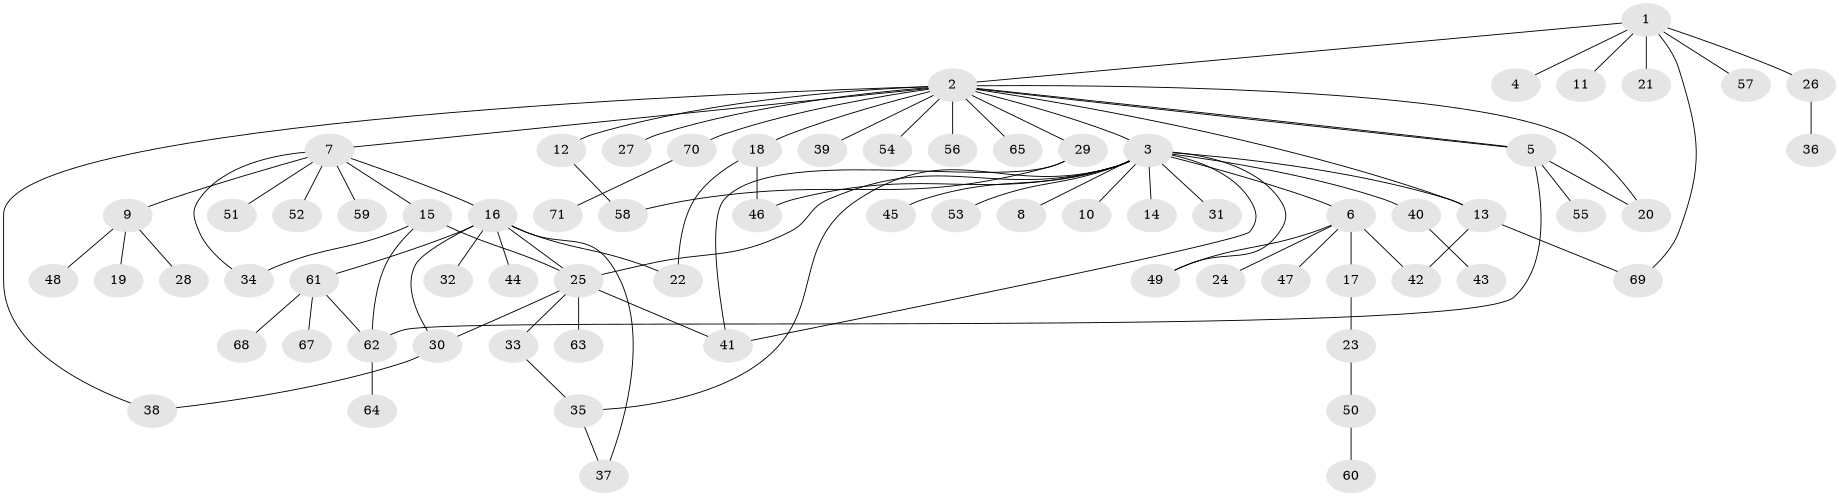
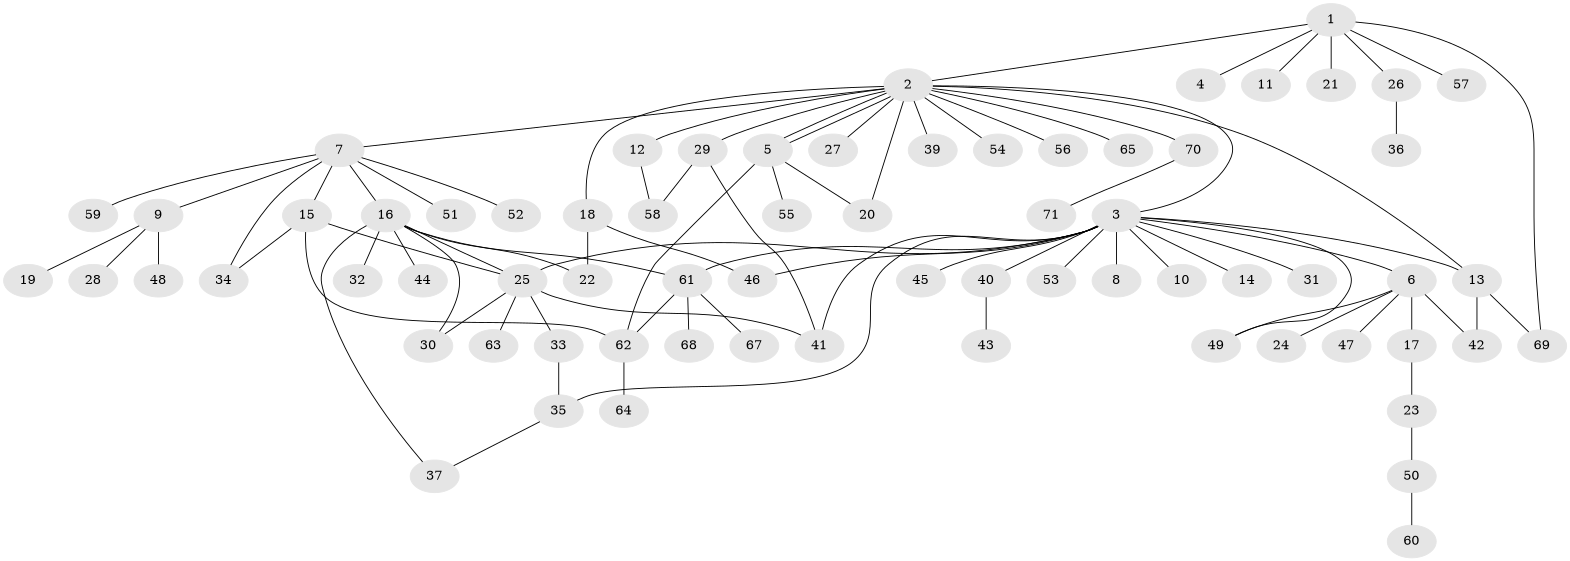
none -> (902, 248)
(152, 411) -> none
